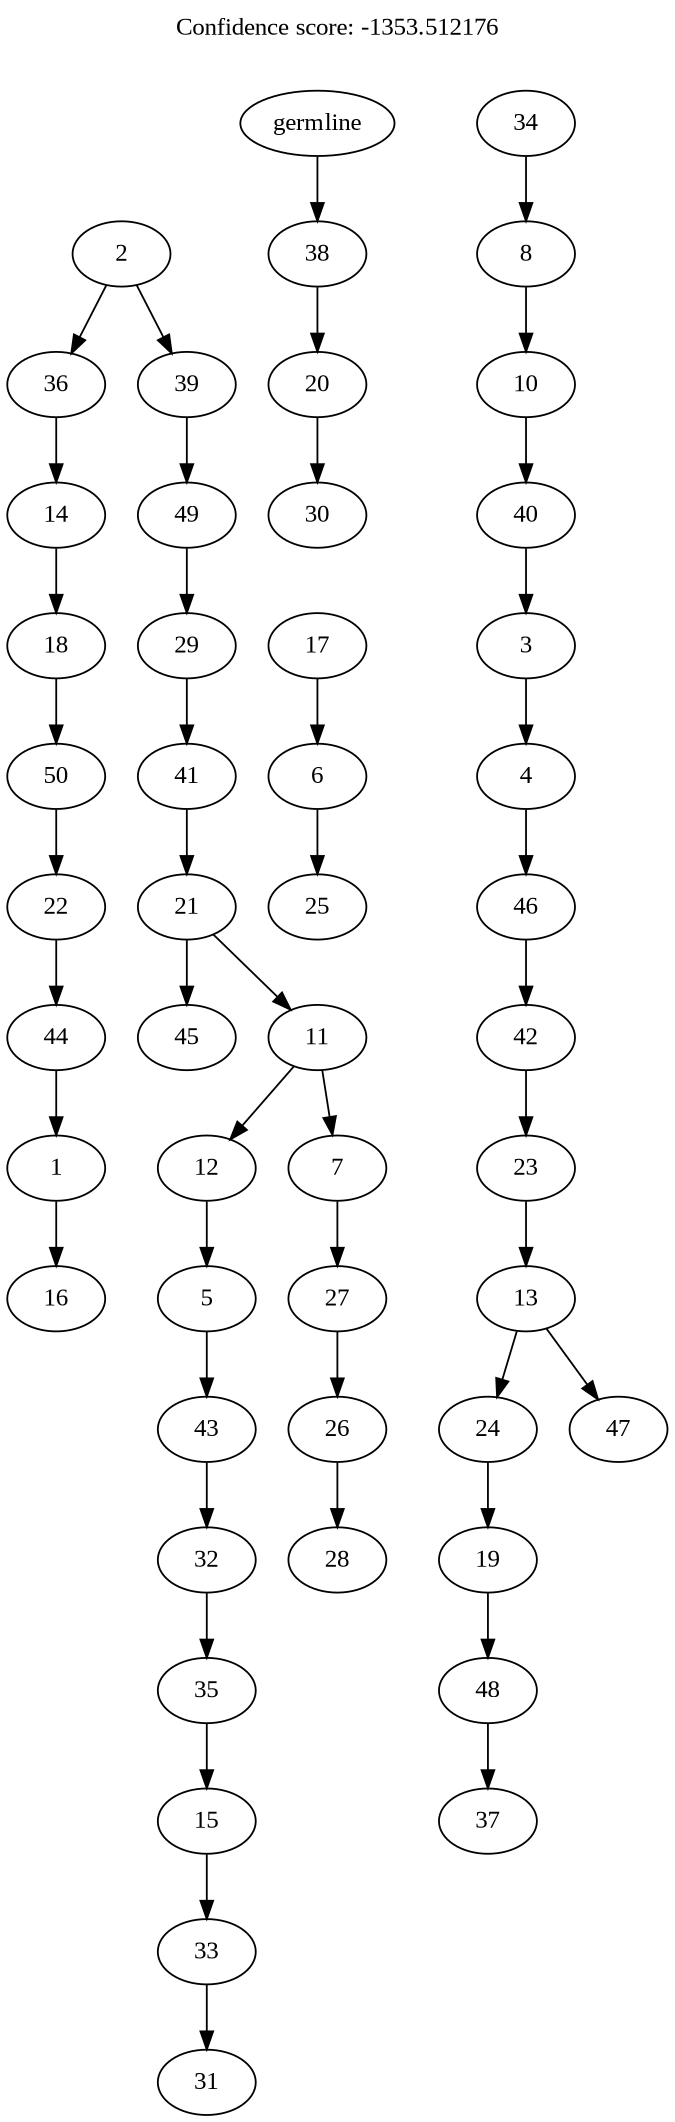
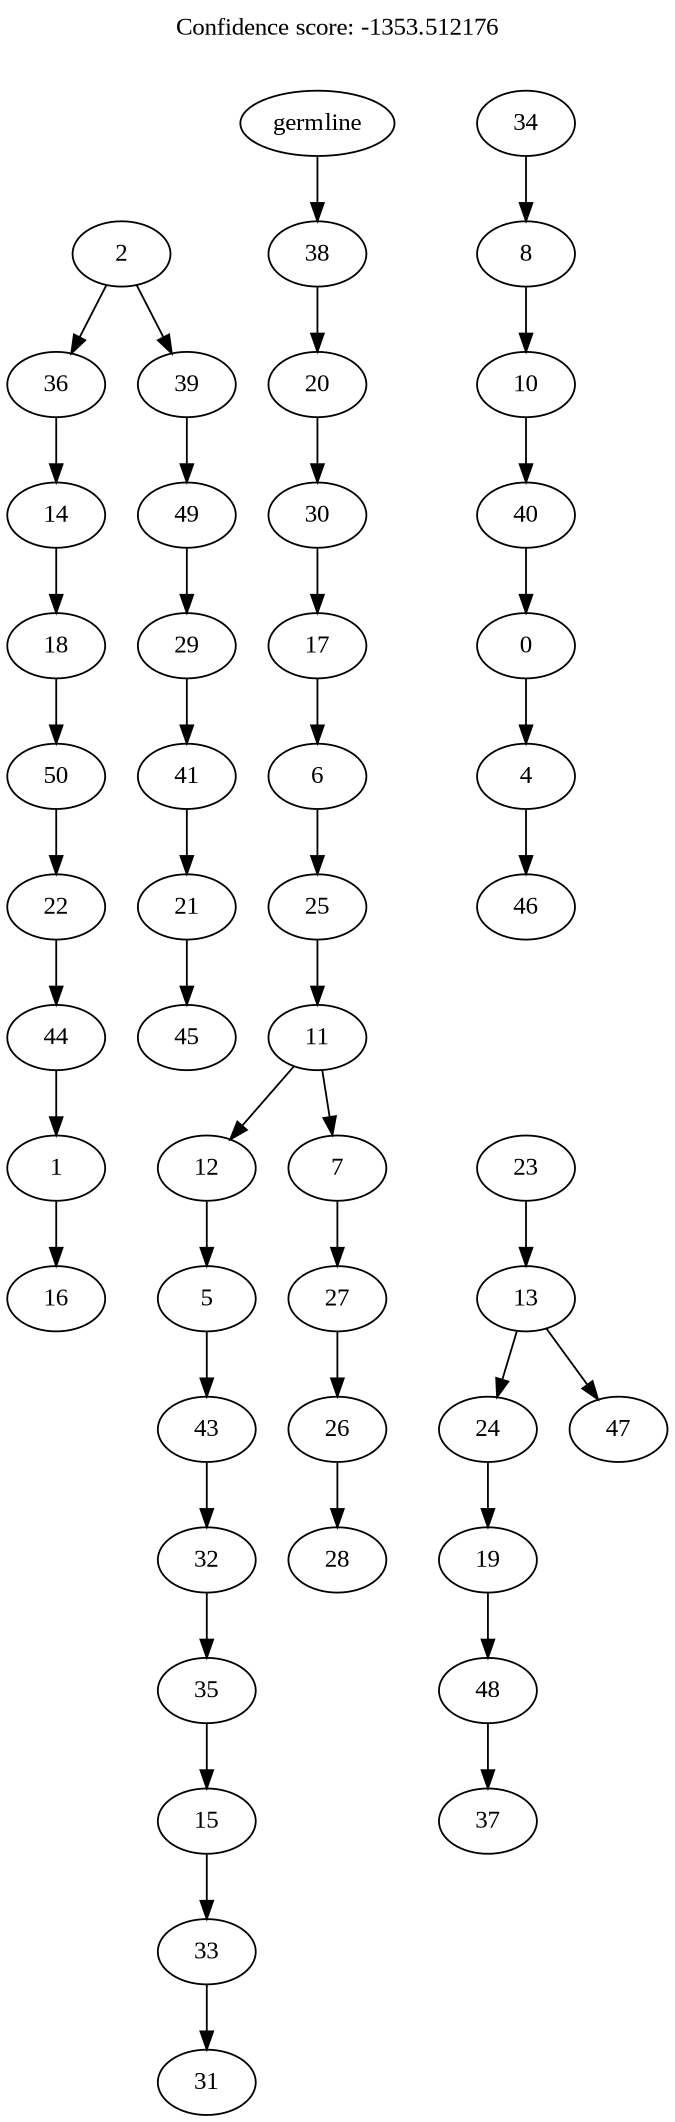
none -> (317, 572)
(526, 646) -> (526, 646)
(245, 966) -> (317, 963)
(526, 1038) -> none
